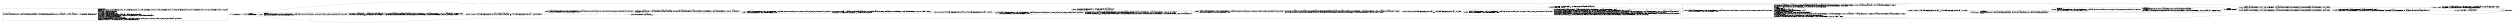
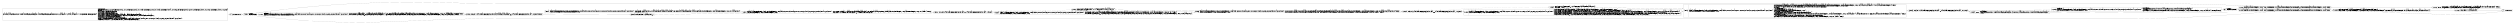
(237, 14) -> (237, 14)
